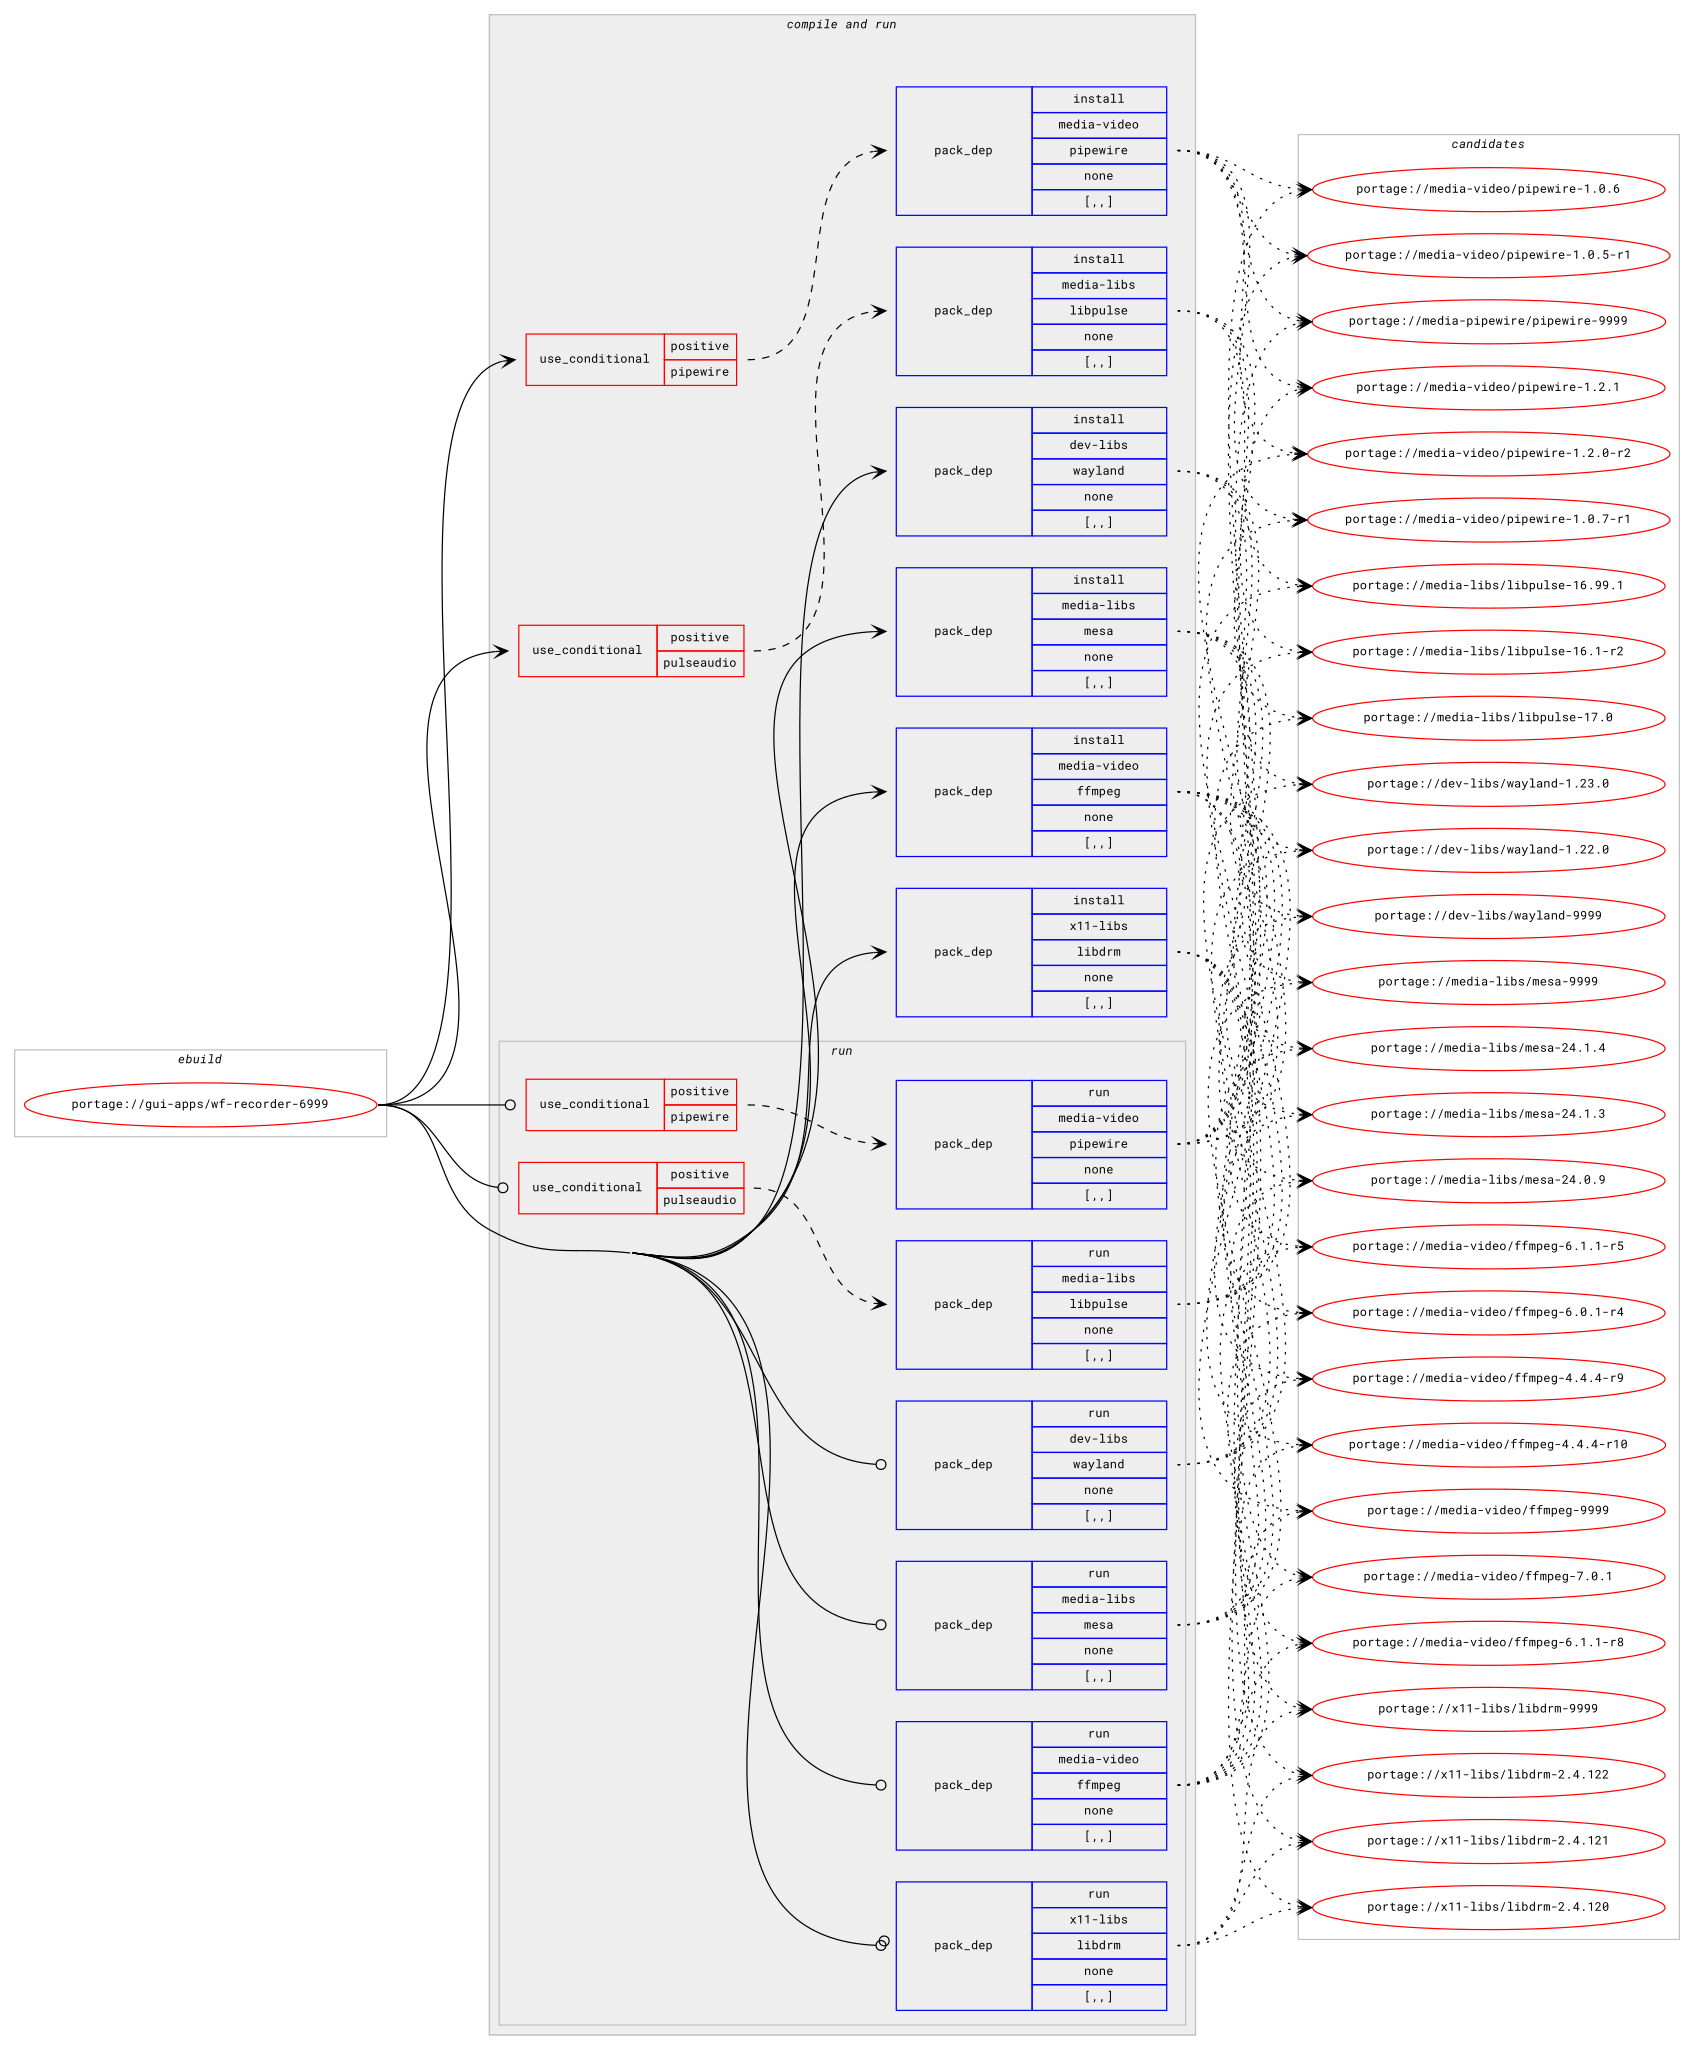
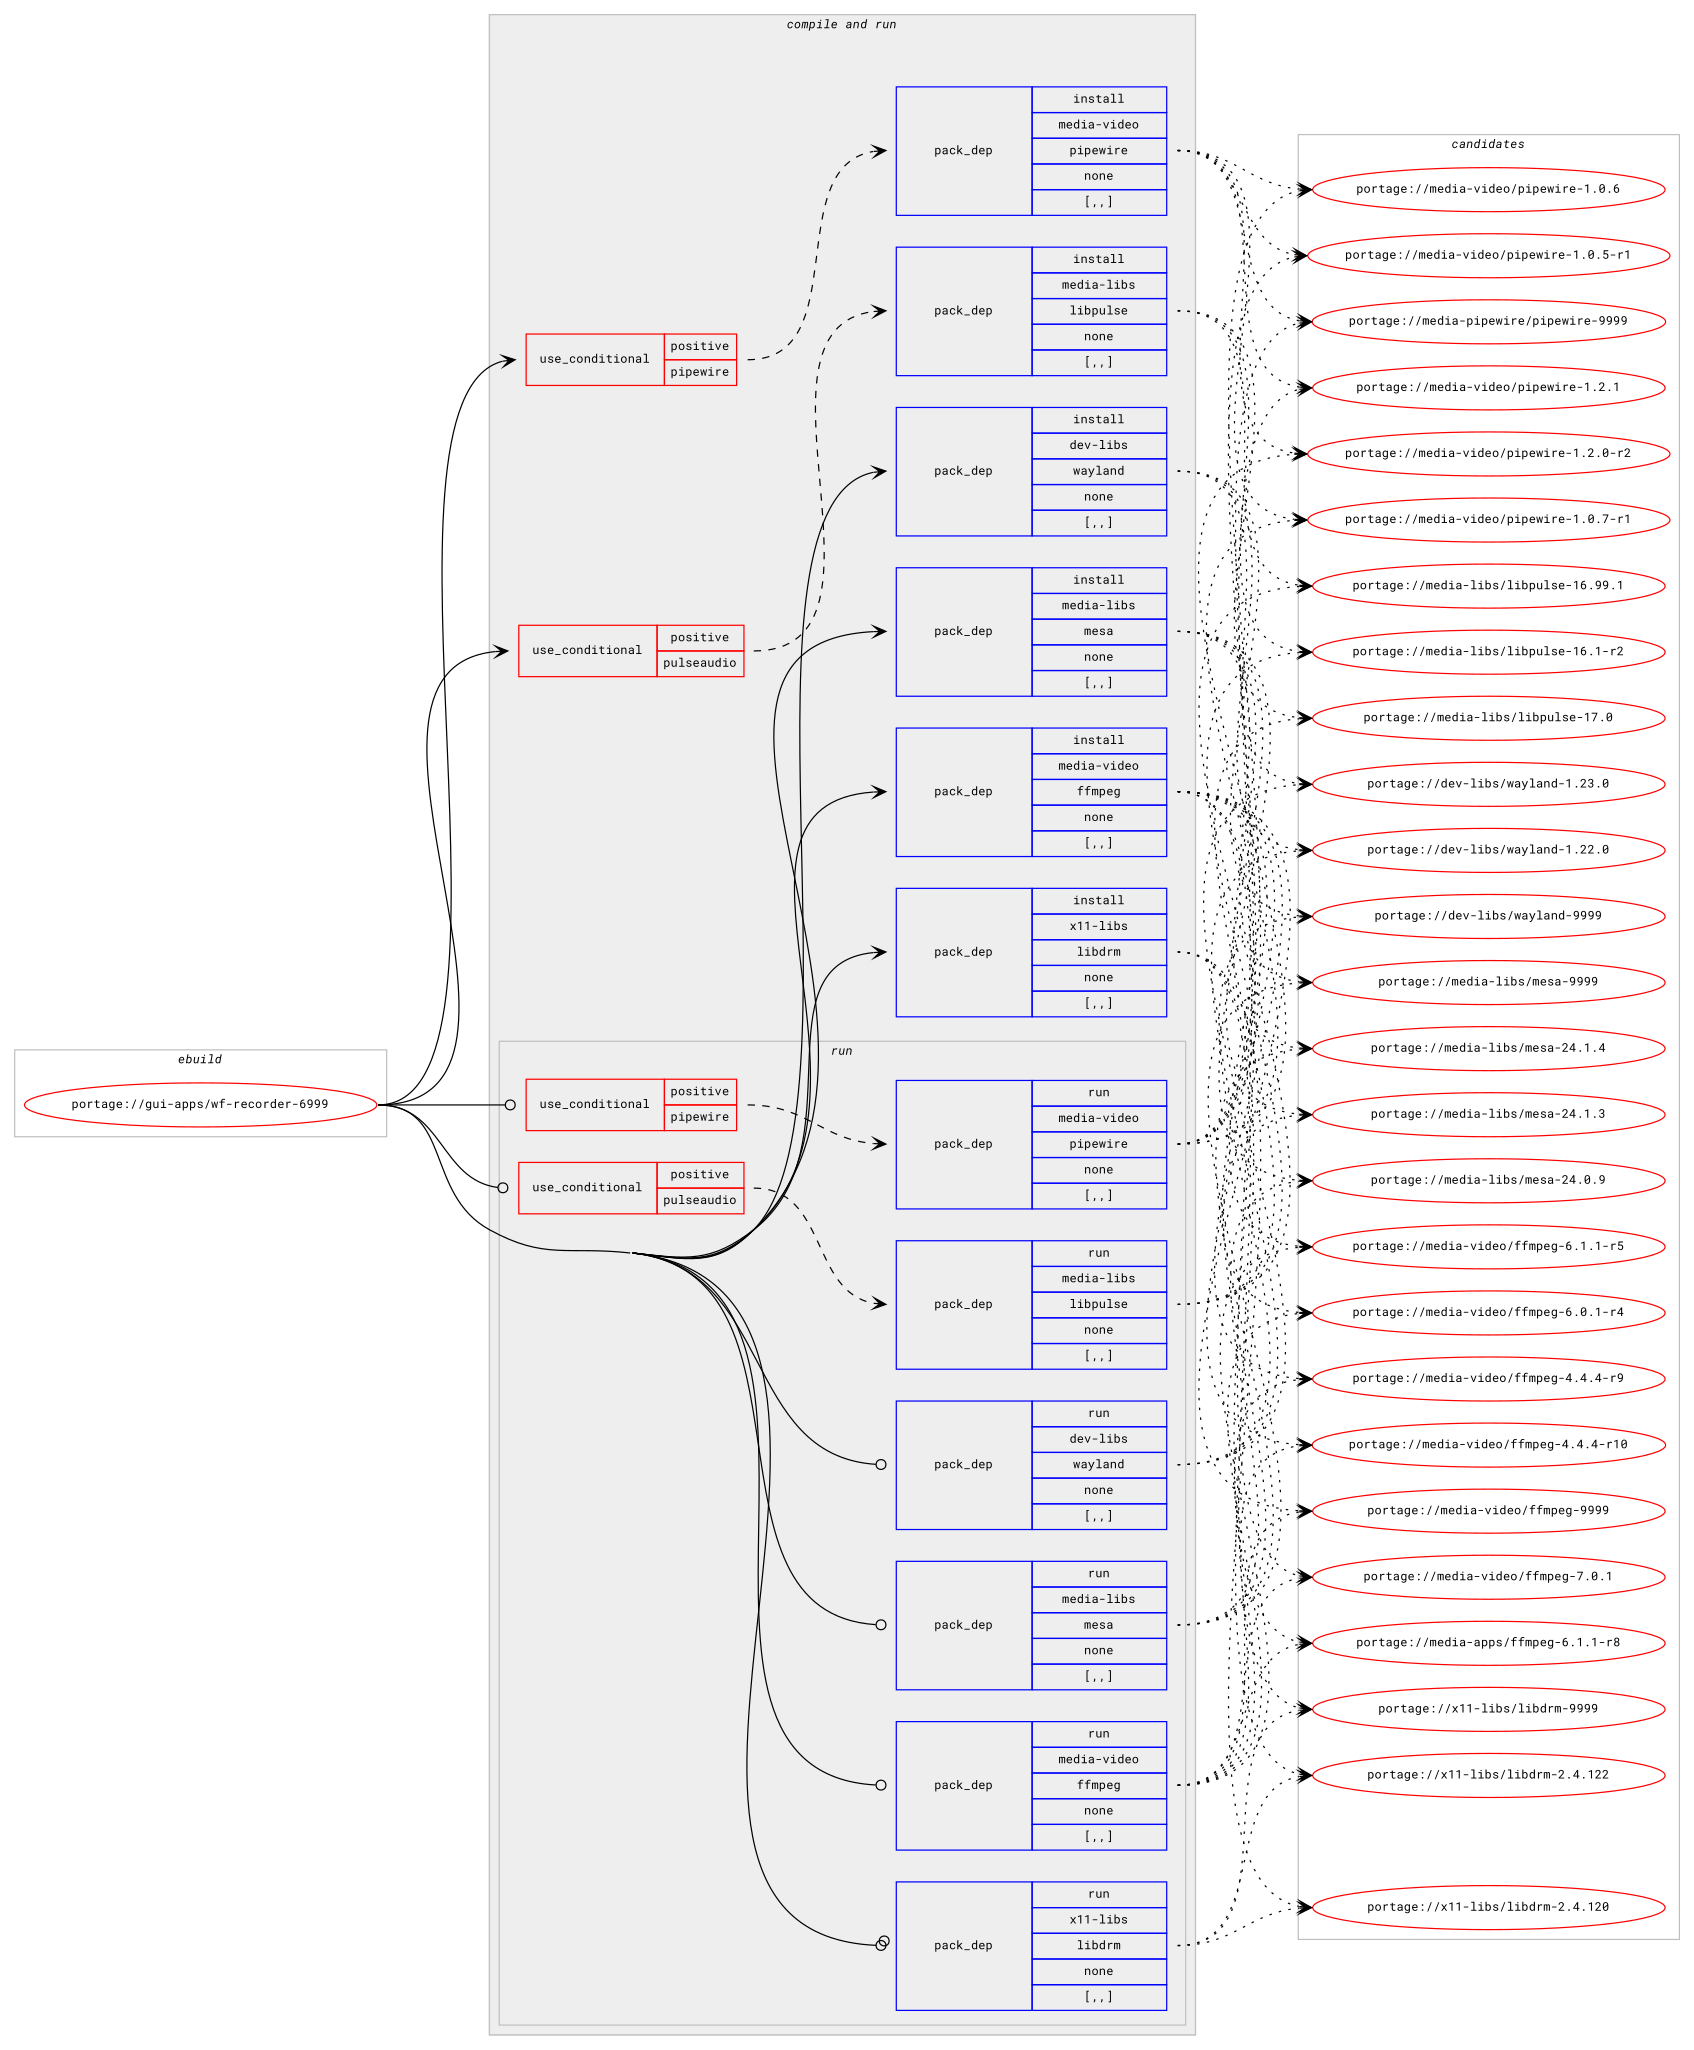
(1489, 1643) -> (1489, 1643)
(1489, 1842) -> none
